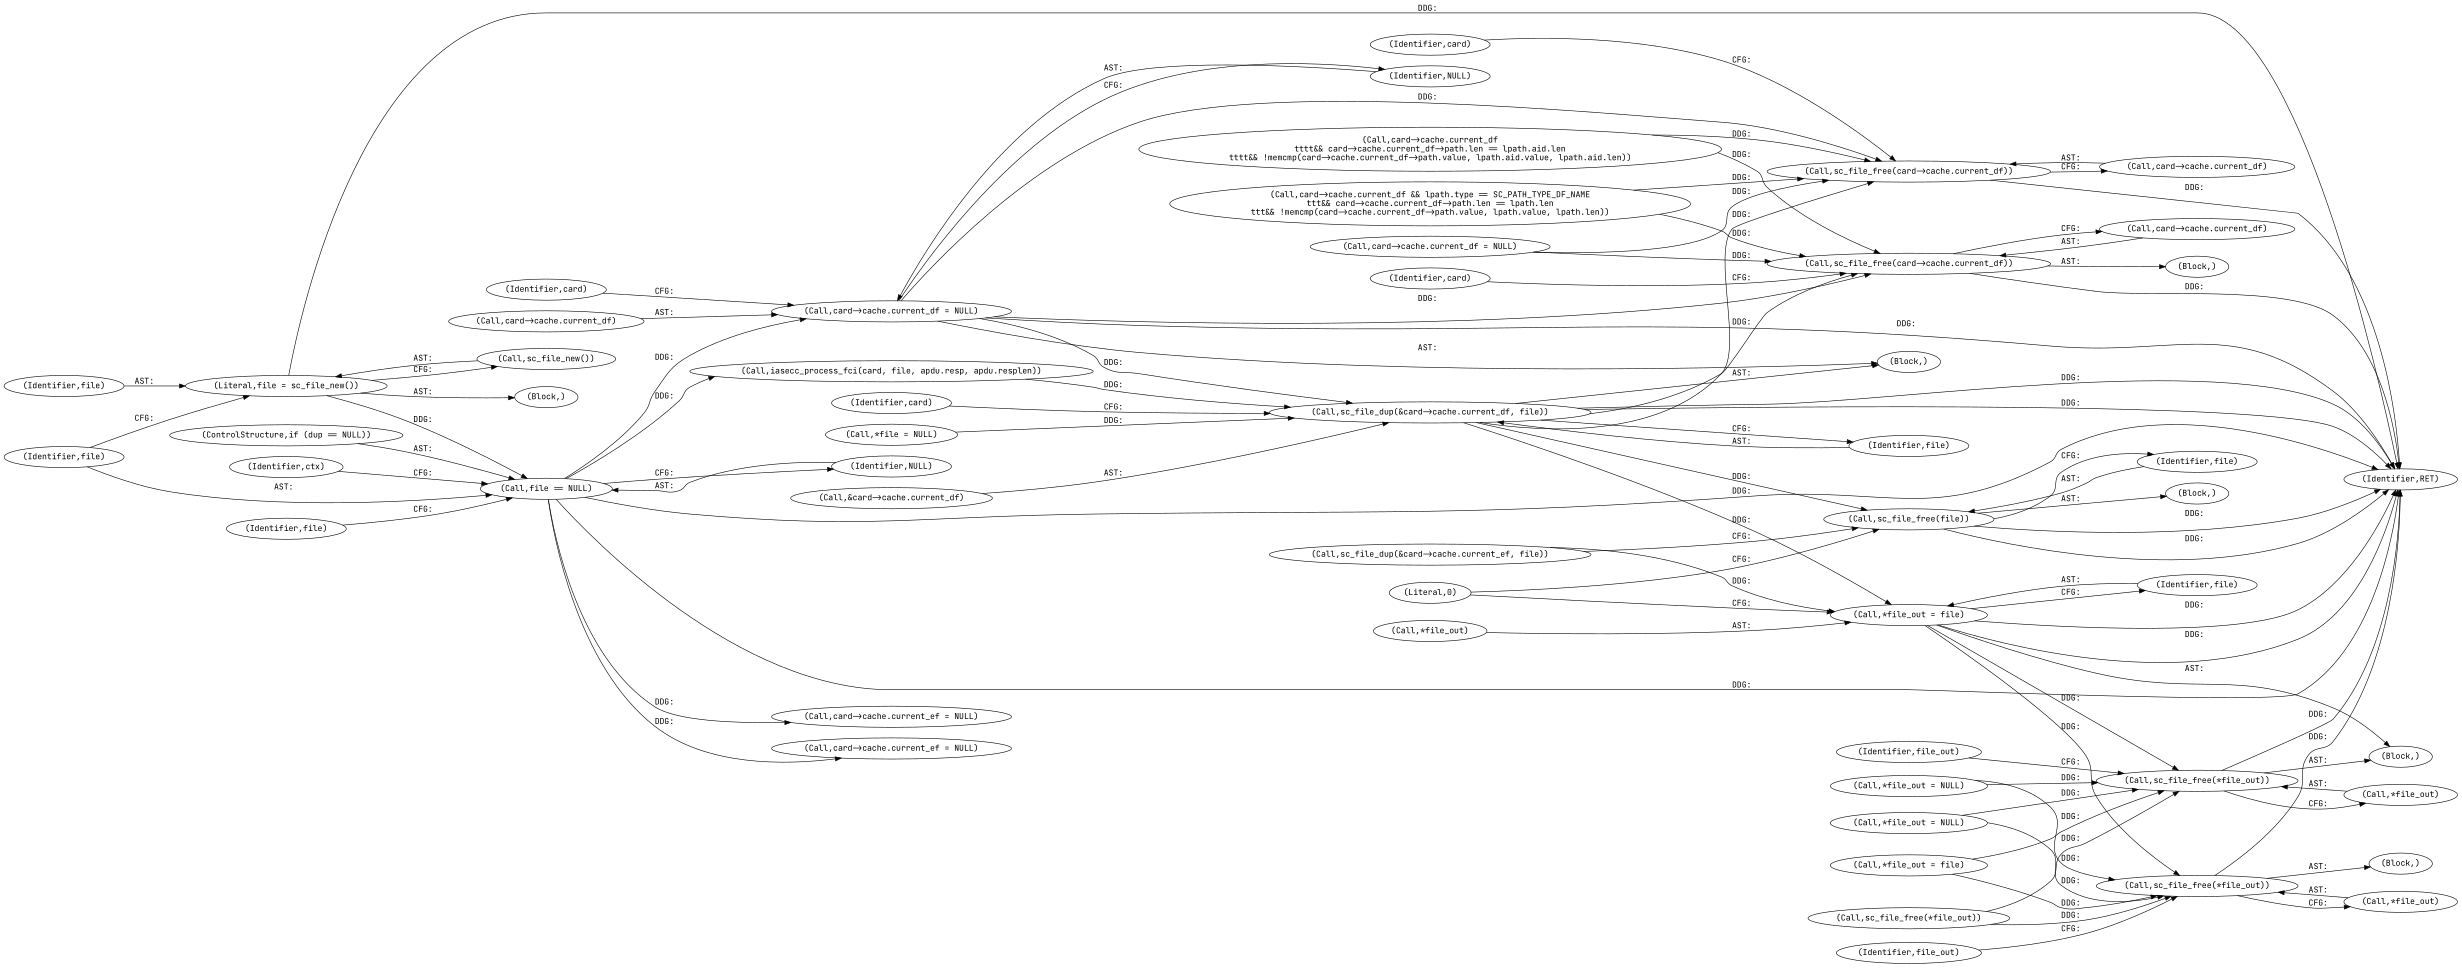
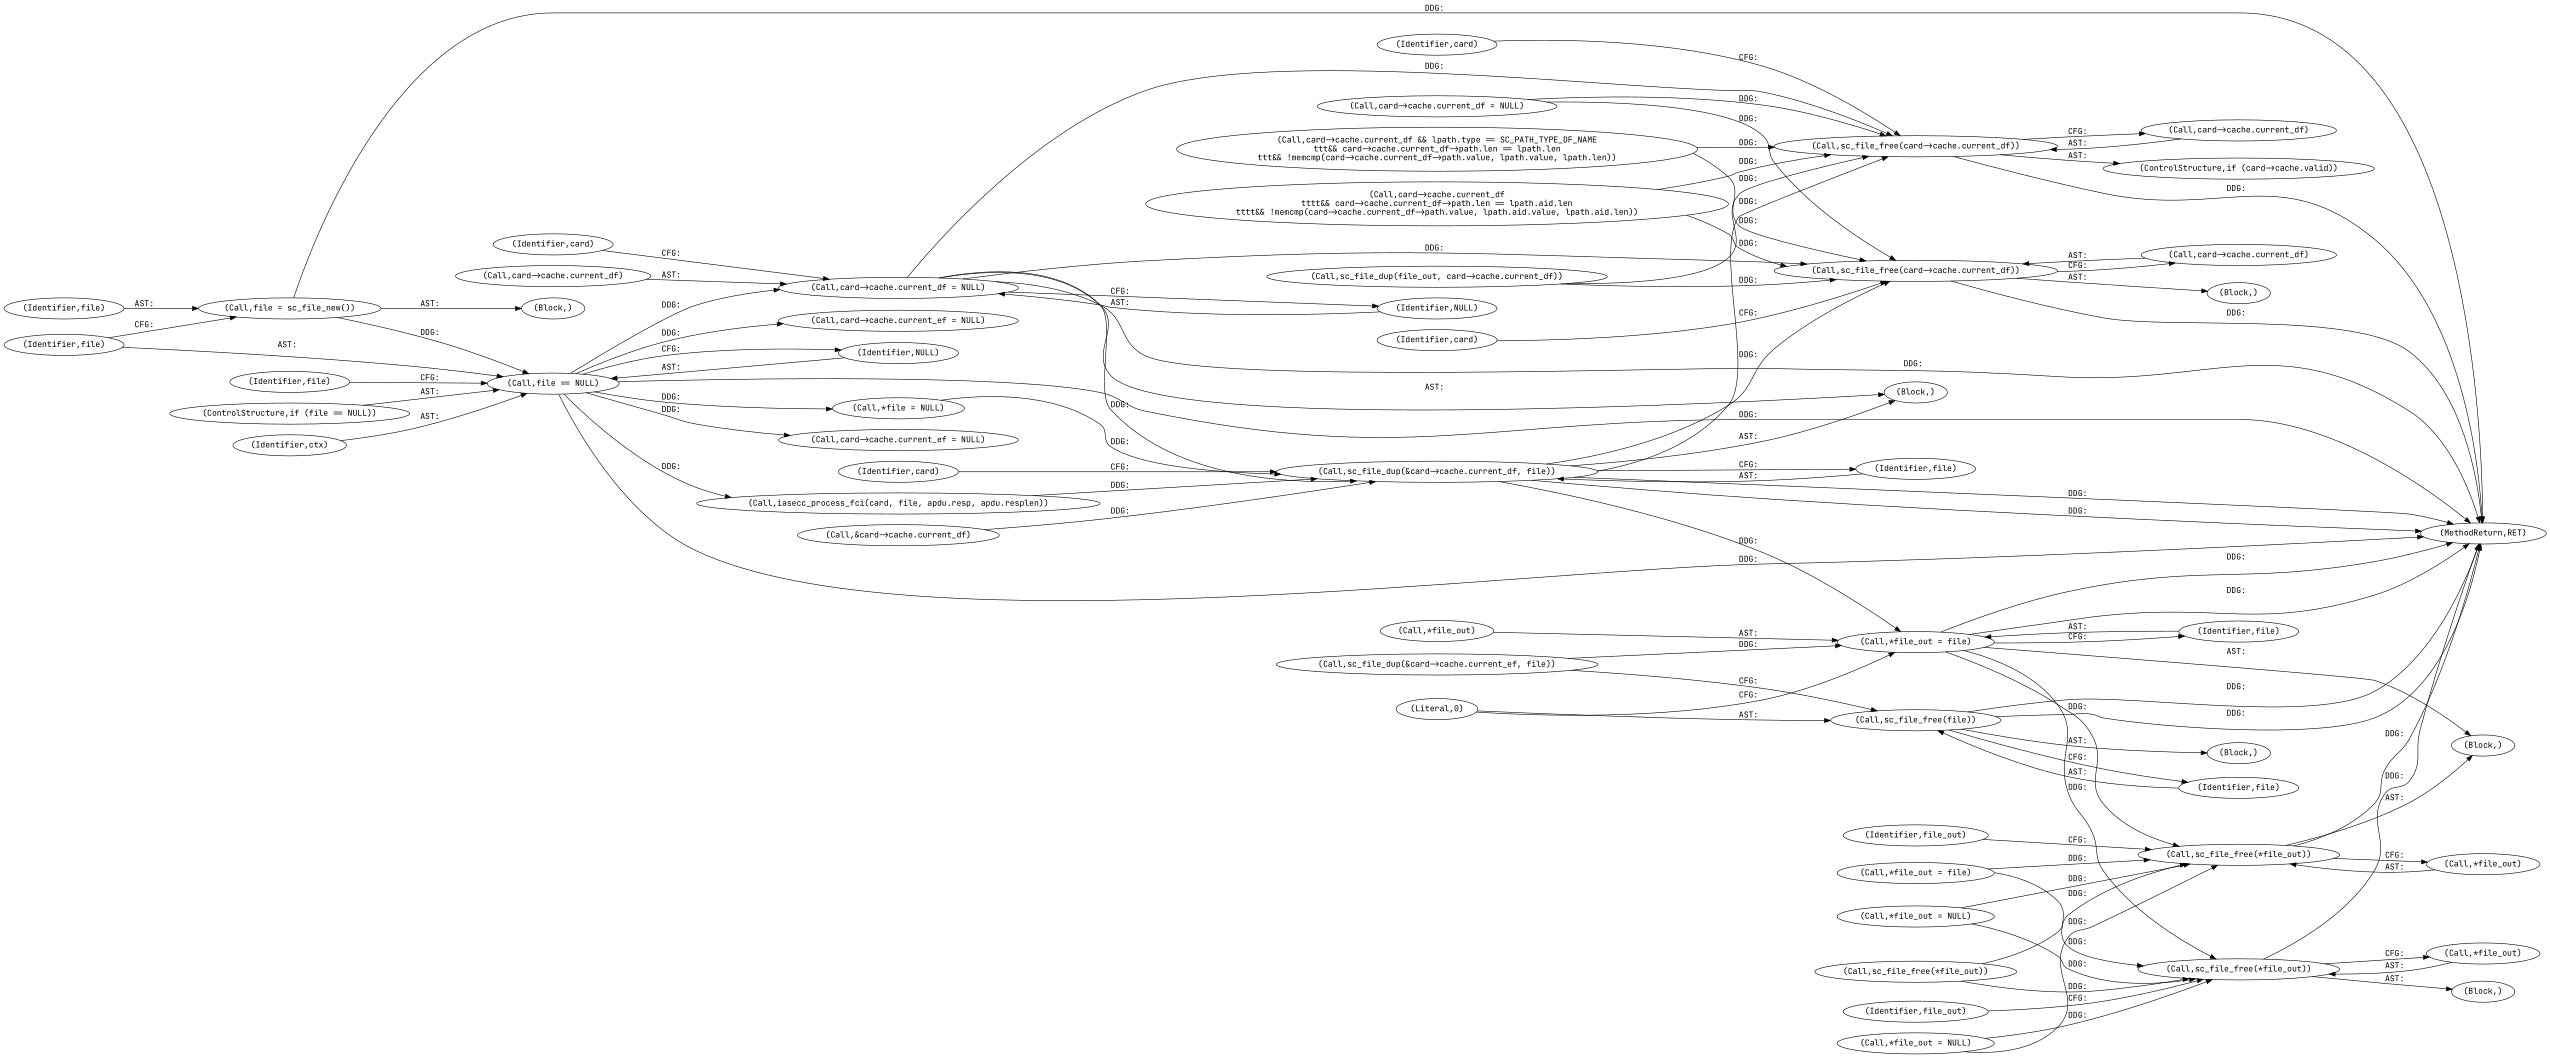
none -> (2239, 169)
none -> (1437, 277)
(546, 359) -> none
(286, 386) -> (290, 308)
none -> (710, 406)
(286, 435) -> (290, 414)
(1669, 466) -> none
(426, 473) -> (433, 417)
(1116, 473) -> (1123, 511)
(2401, 479) -> (2483, 533)
(1744, 560) -> (1751, 715)
